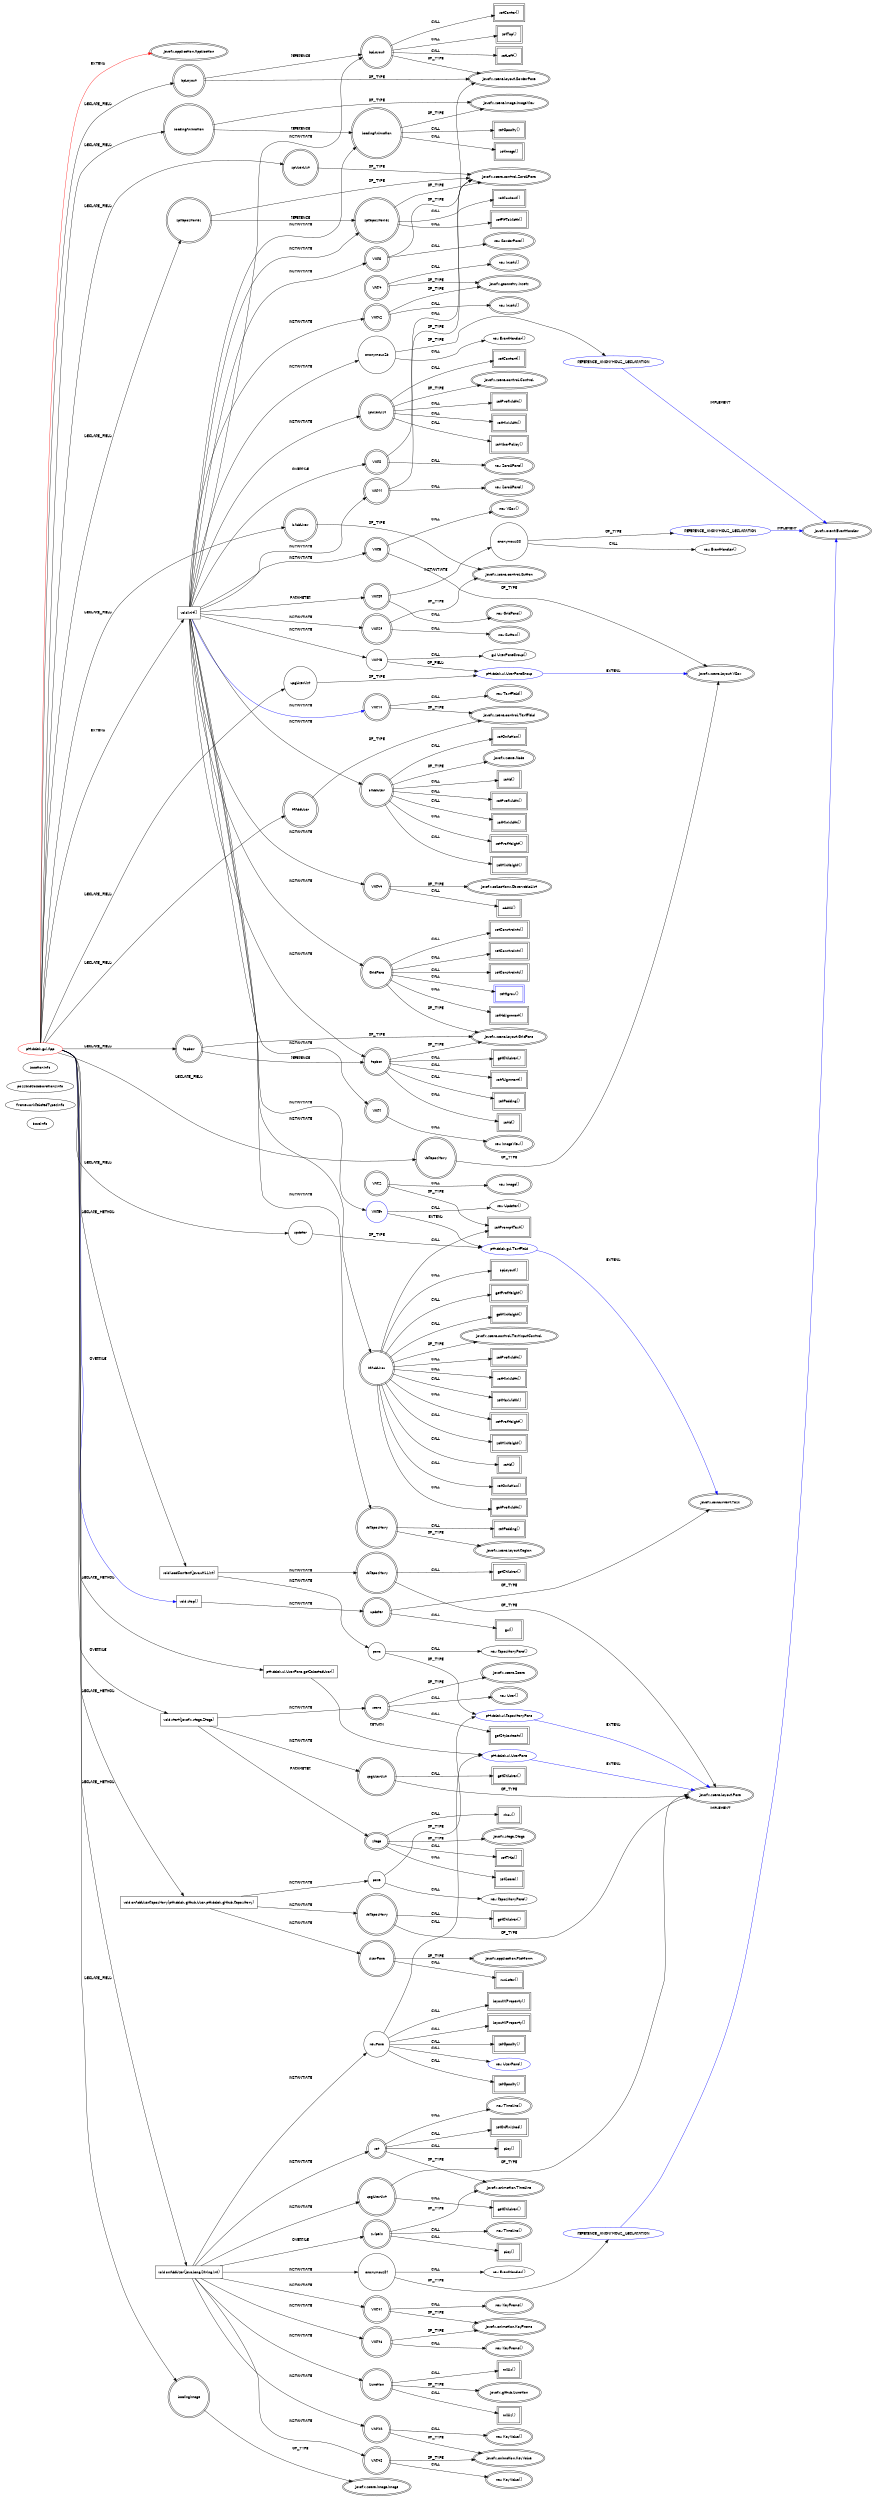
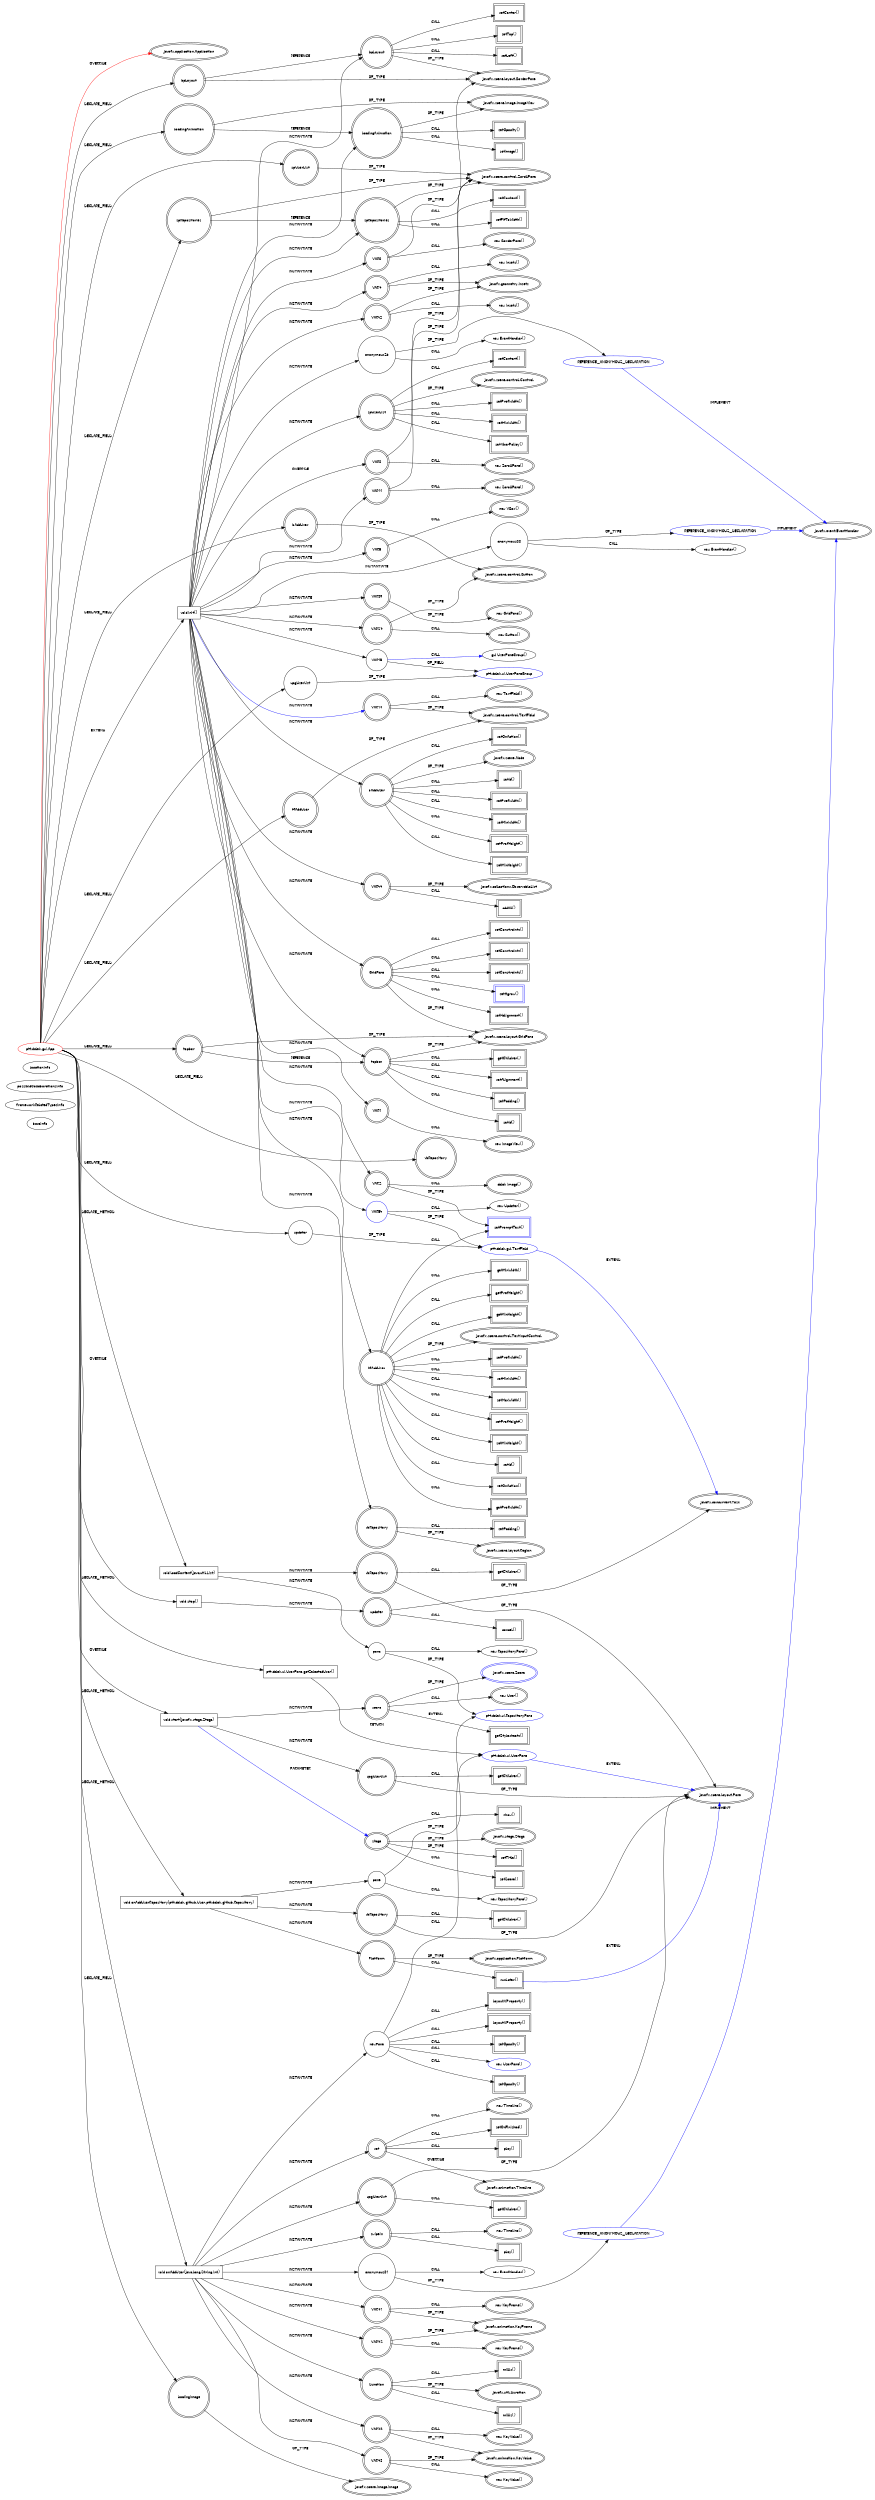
(98, 63) -> (98, 63)
(436, 313) -> (436, 313)
none -> (244, 349)
(440, 581) -> (339, 573)
(300, 598) -> (300, 598)
(436, 614) -> (436, 614)
(377, 629) -> (377, 629)
(433, 658) -> (433, 658)
(720, 674) -> none
none -> (240, 925)
(509, 1184) -> (509, 1184)
(436, 1217) -> (436, 1217)
(509, 1227) -> (509, 1227)
(509, 1270) -> (509, 1270)
(83, 1392) -> (83, 1392)
(509, 1630) -> (509, 1630)
(509, 1673) -> (509, 1673)
(436, 1714) -> (436, 1714)
(624, 1743) -> (661, 1951)
(280, 1782) -> (280, 1782)
(436, 1846) -> (436, 1846)
(377, 1958) -> (377, 1958)
(436, 2160) -> (436, 2160)
(437, 2219) -> none
(300, 2240) -> (300, 2240)
(377, 2342) -> (377, 2342)
(509, 2392) -> (509, 2392)
